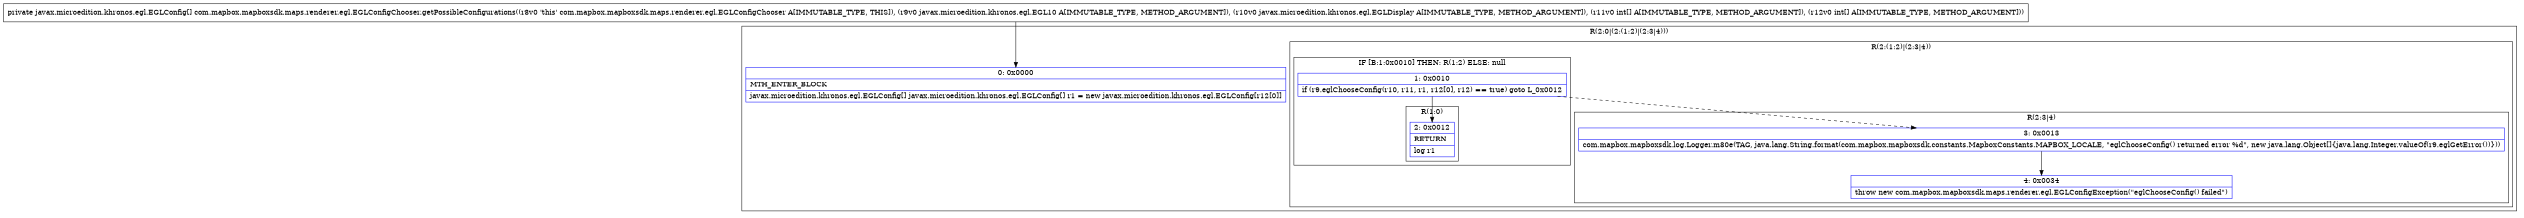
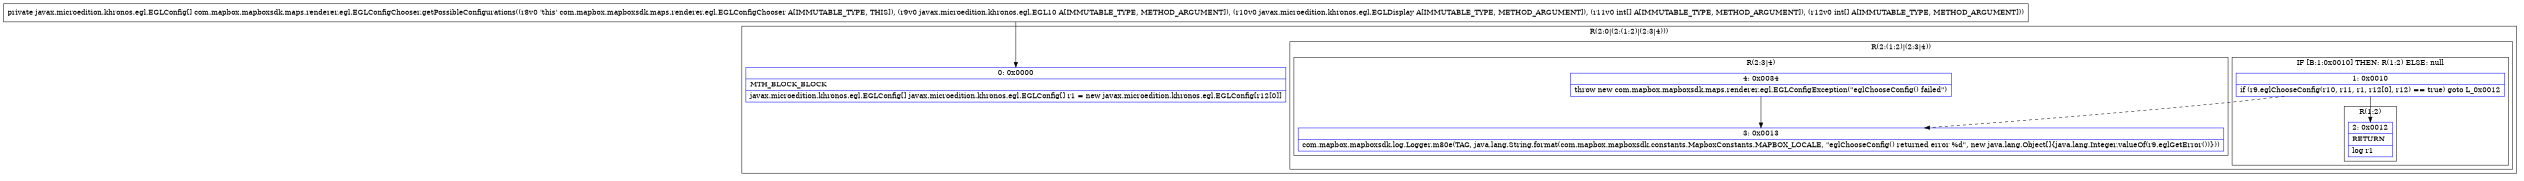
(789, 84) -> (788, 84)
(1432, 112) -> (2370, 112)
(2042, 161) -> (1761, 110)
